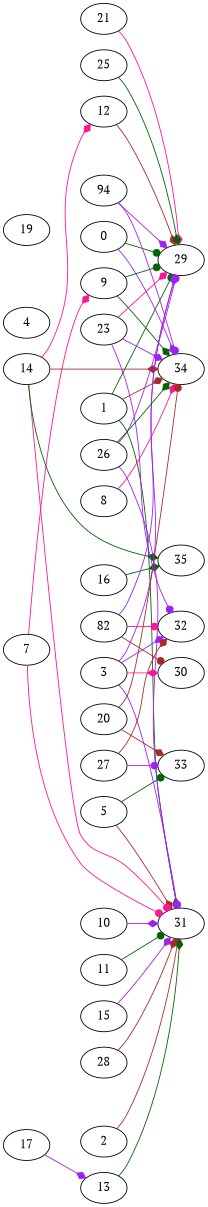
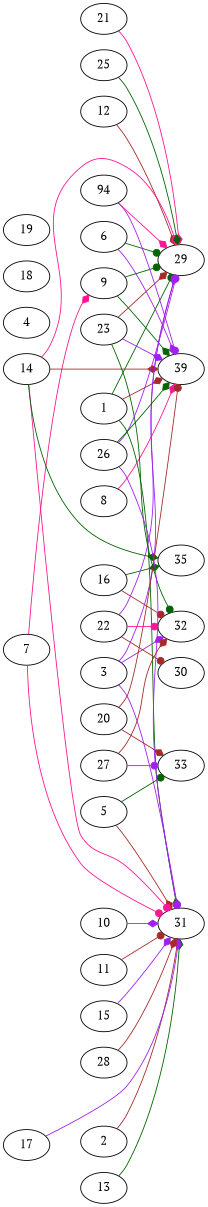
(139, 222) -> (139, 222)
(104, 237) -> (104, 237)
(67, 246) -> (60, 195)
none -> (27, 276)
(139, 298) -> (139, 298)
(181, 369) -> (181, 369)
(139, 448) -> (139, 448)
none -> (139, 602)
(104, 627) -> (104, 627)
(139, 673) -> none
(139, 949) -> (139, 949)
(61, 1164) -> (141, 1065)
